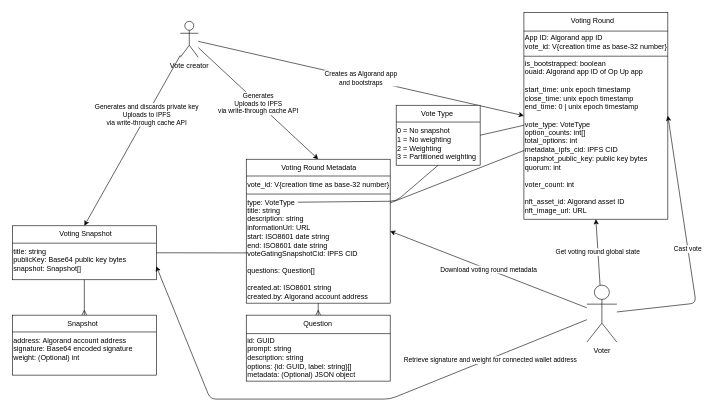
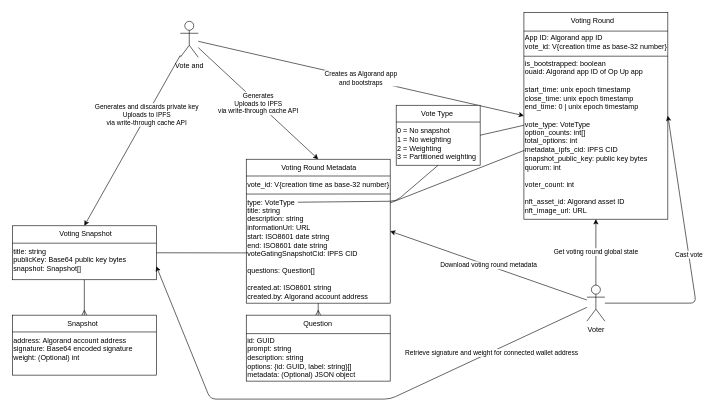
(190, 66) -> (190, 66)
(602, 314) -> (596, 303)
